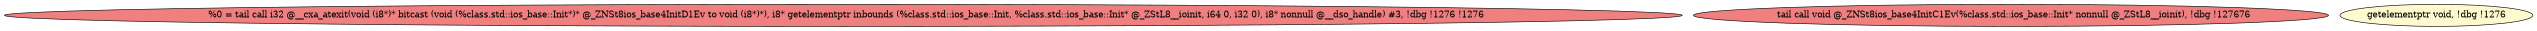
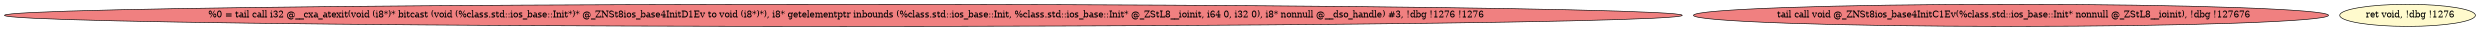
(2436, 15) -> (2408, 15)
